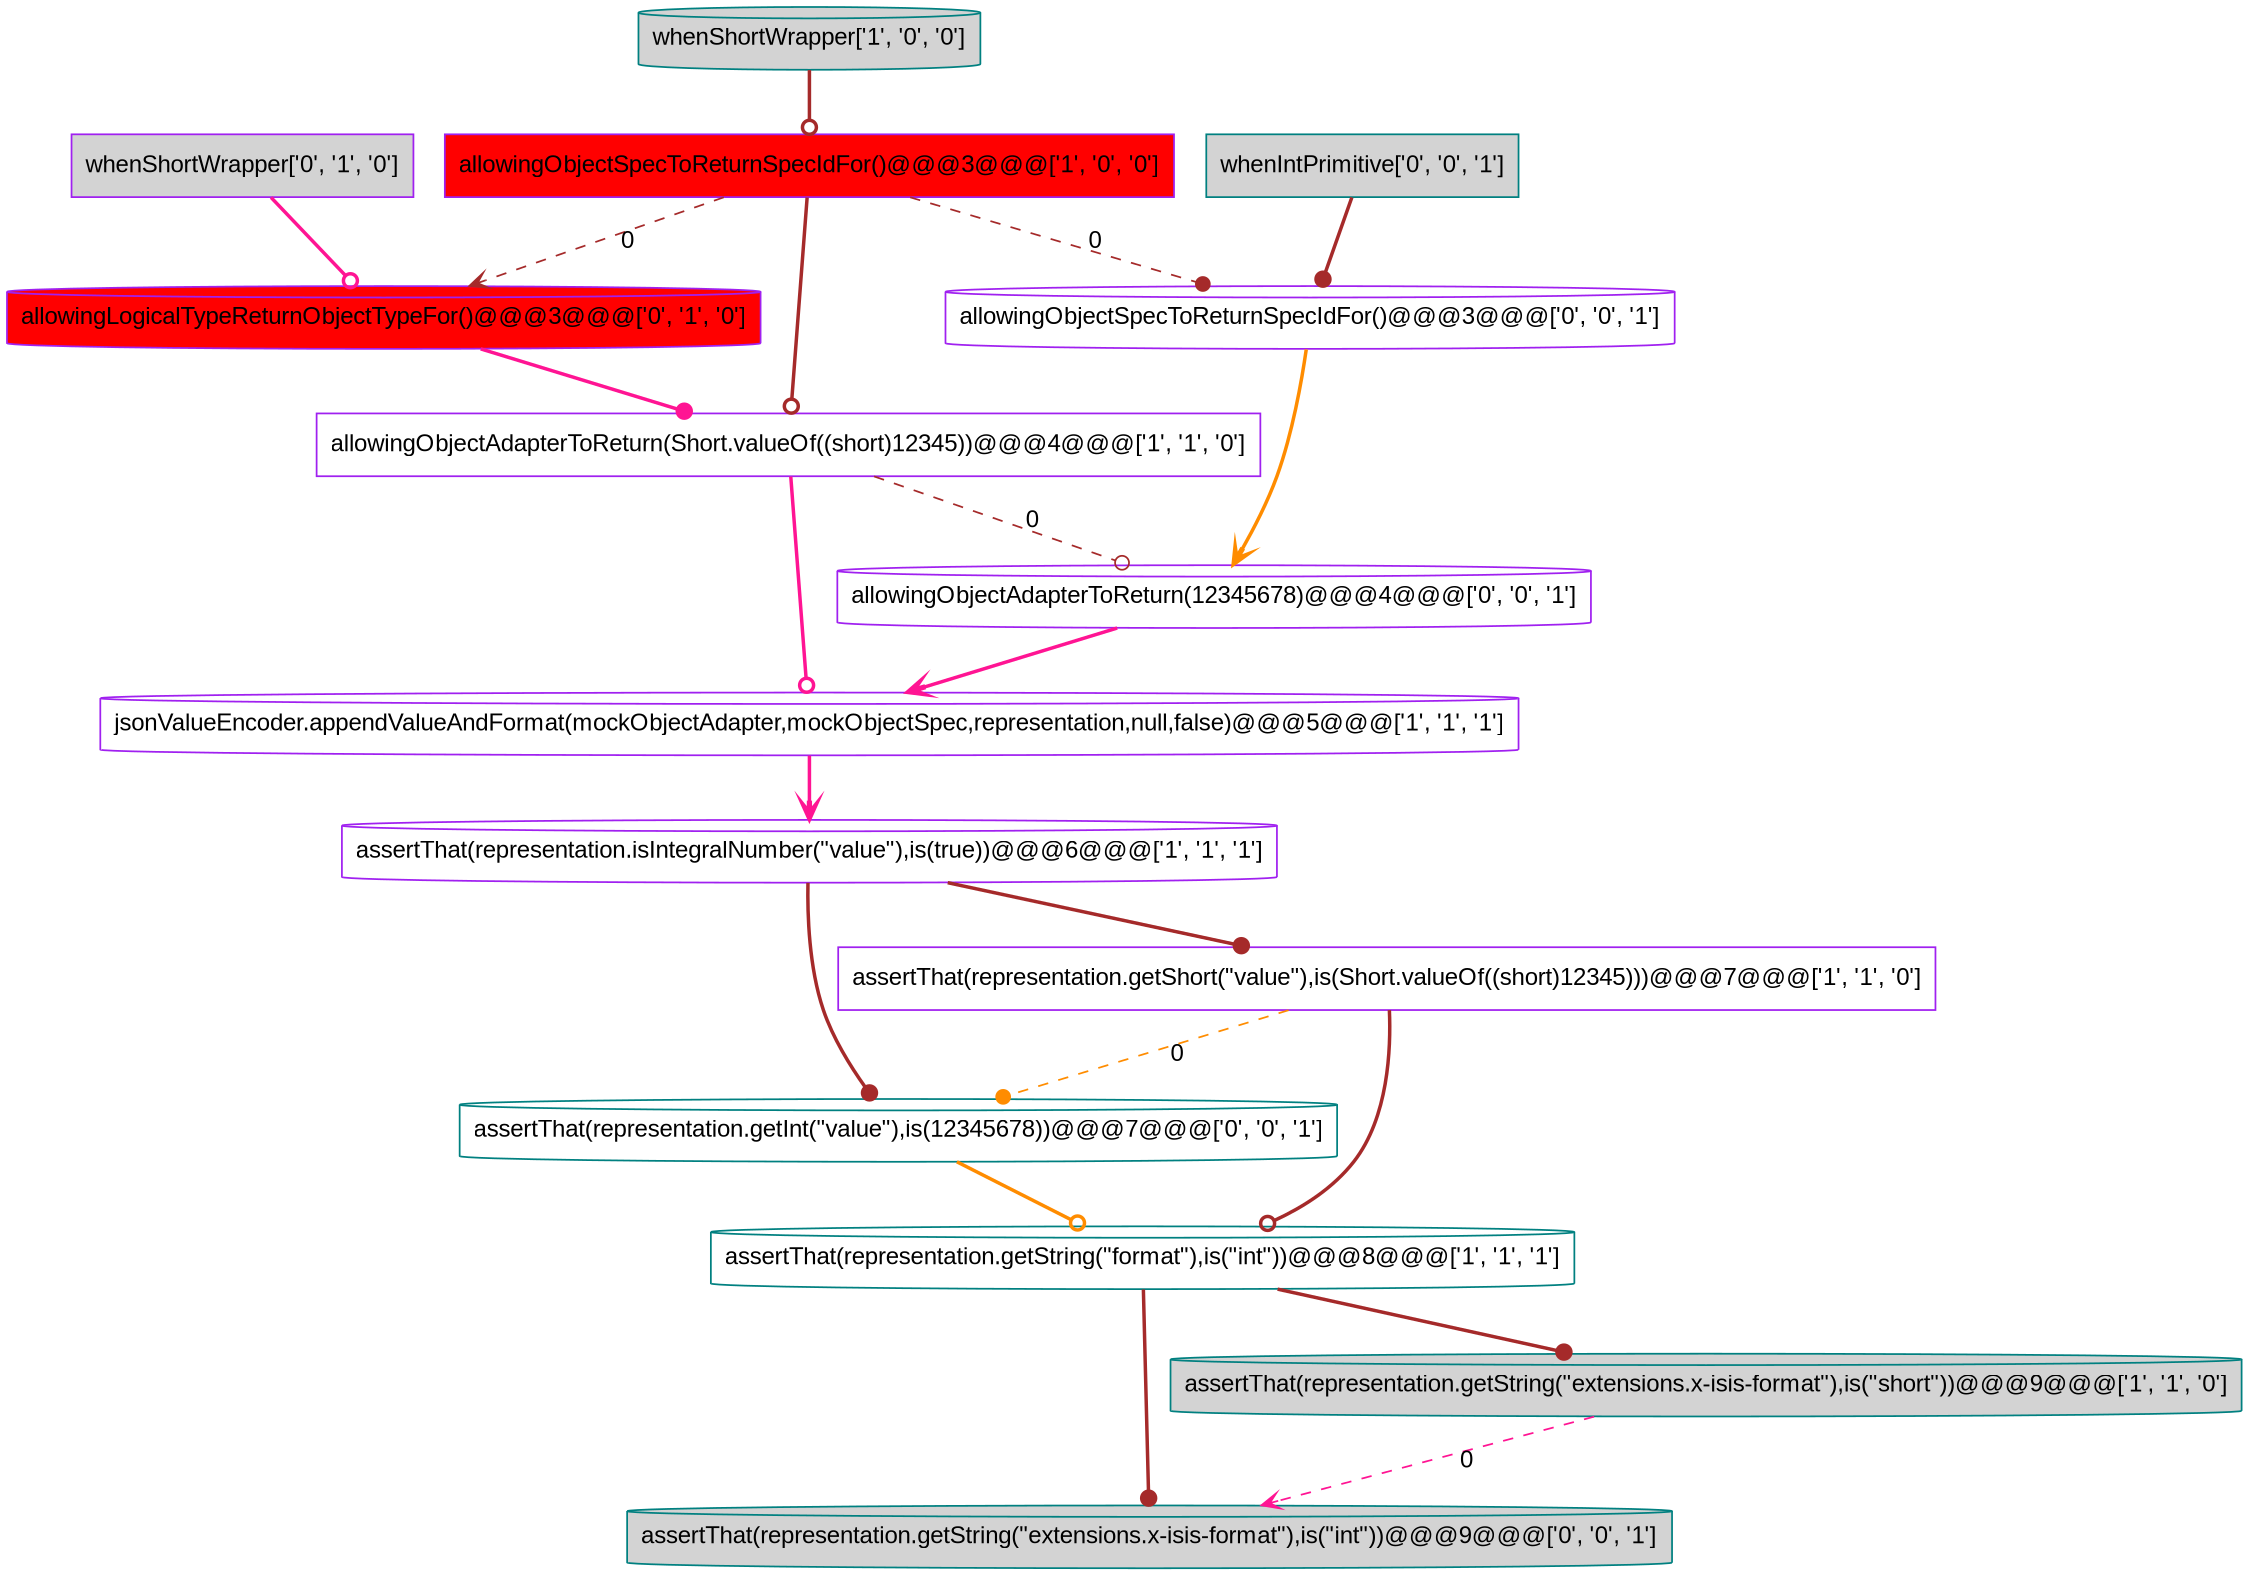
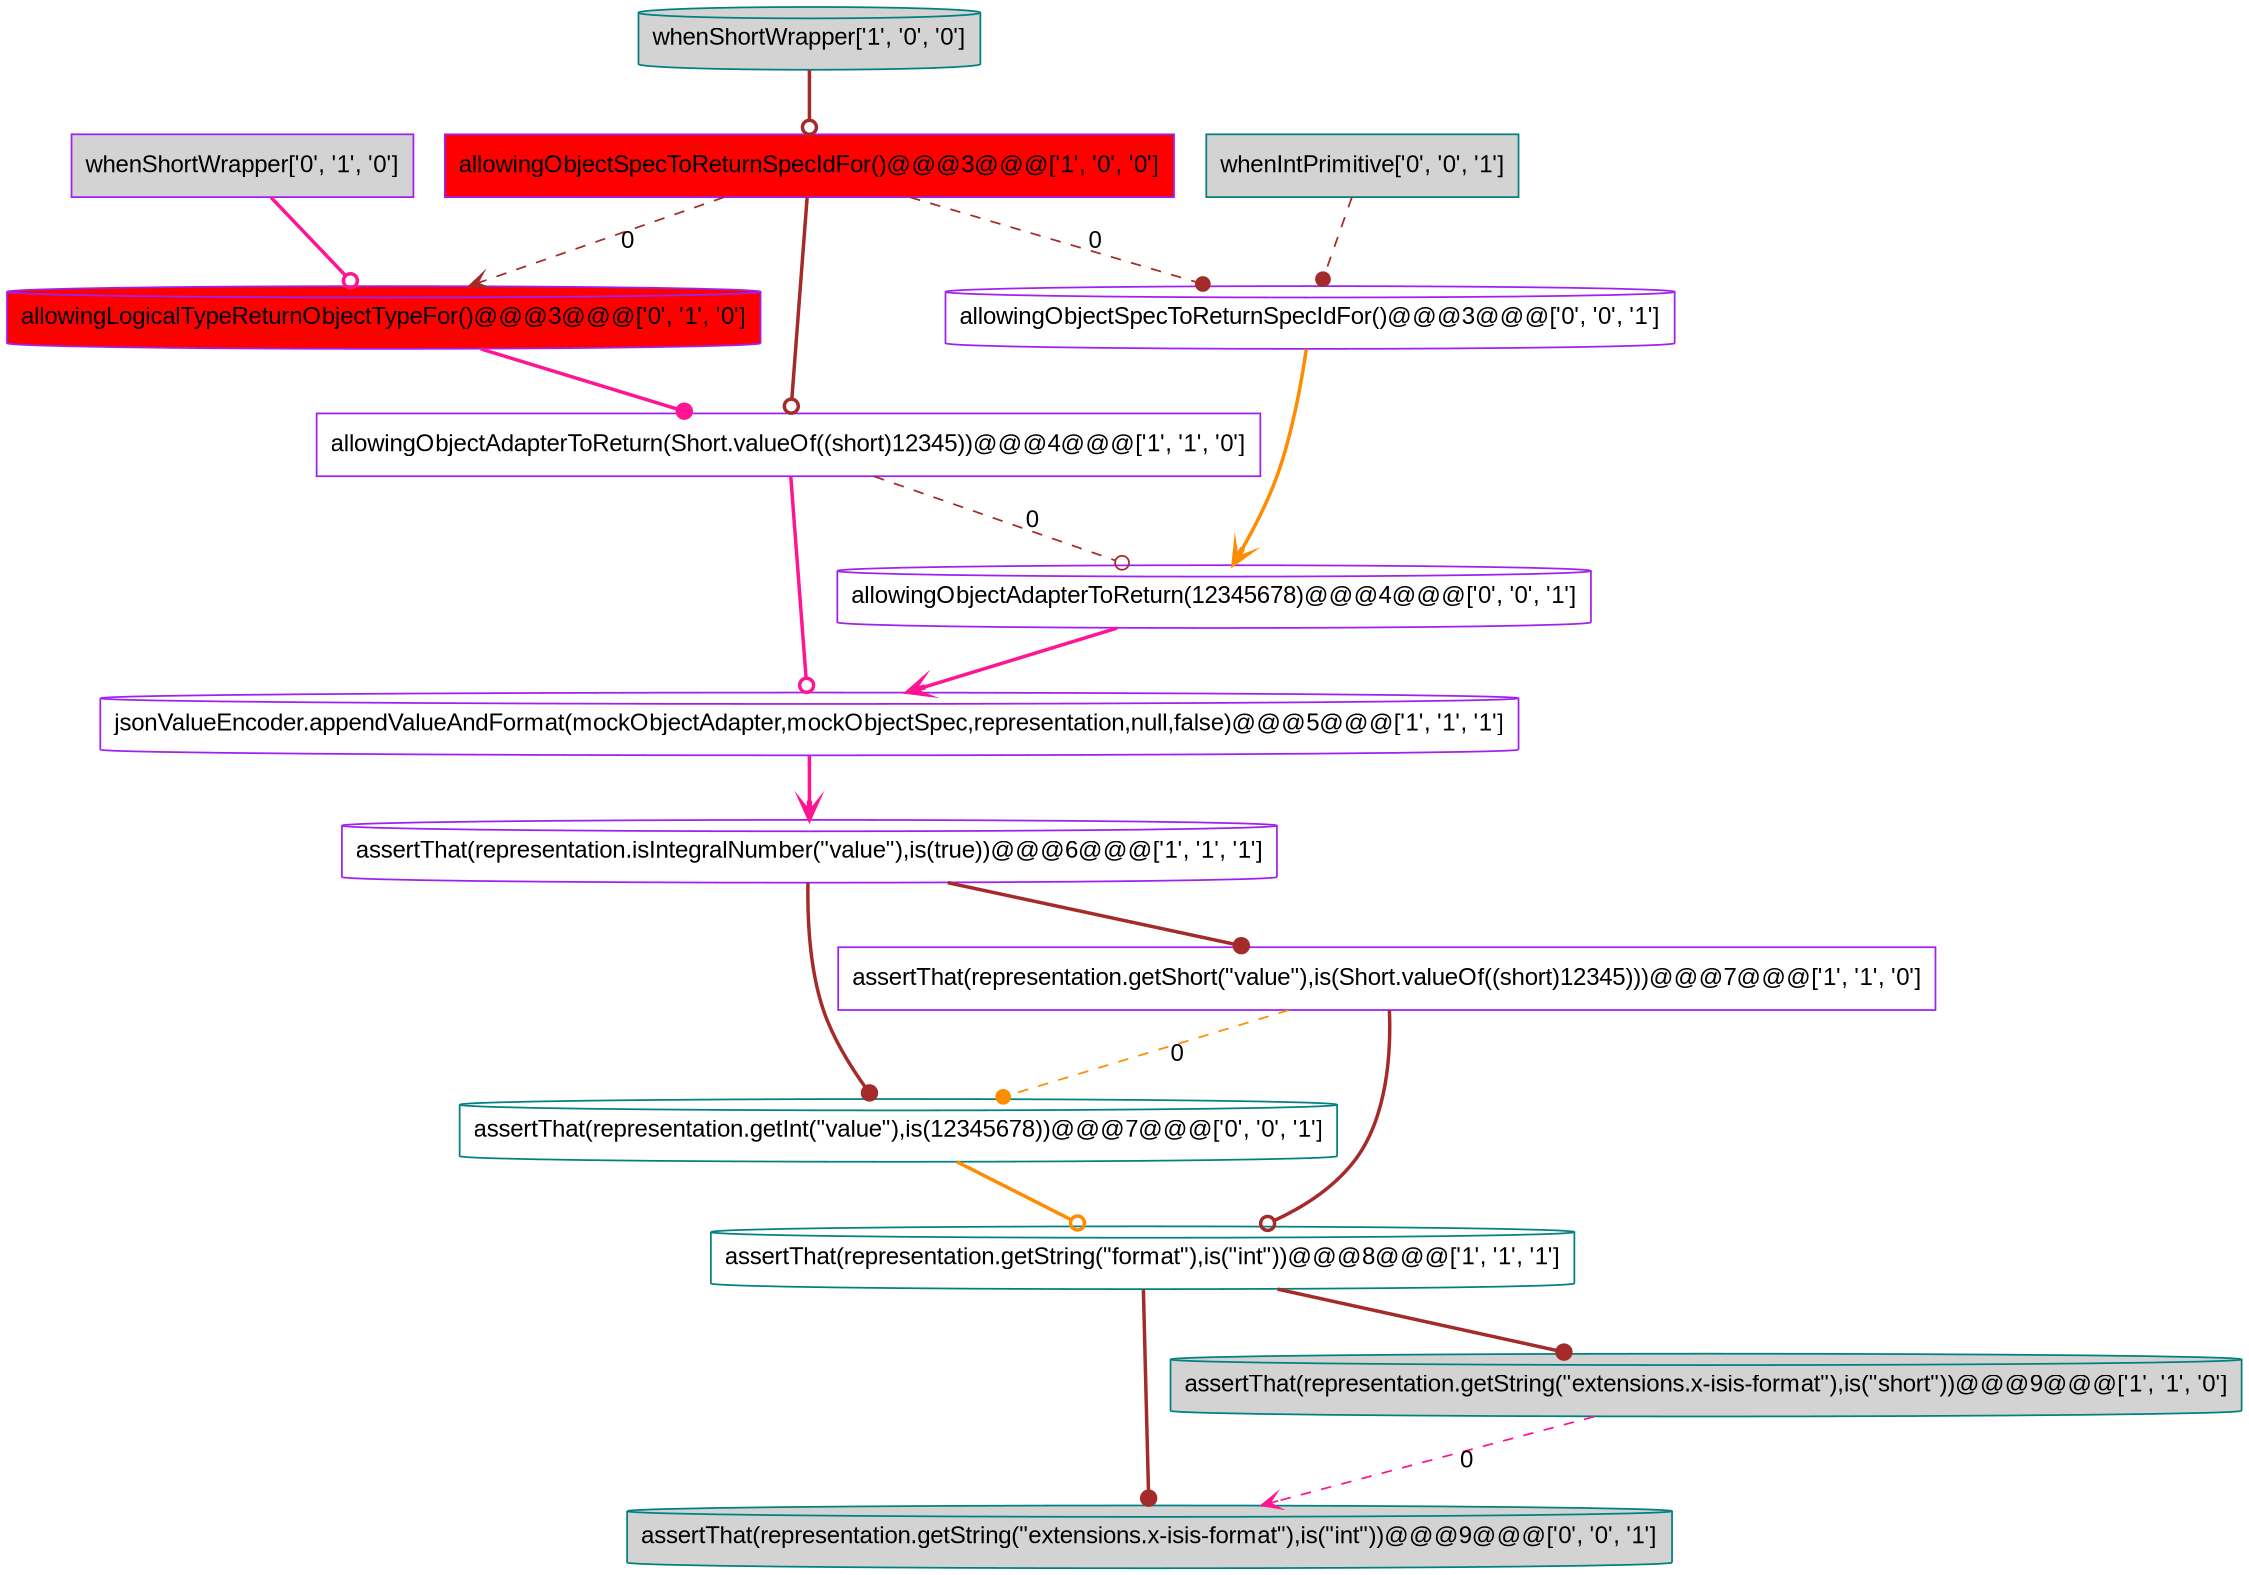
(1339, 235) -> (1339, 235)
